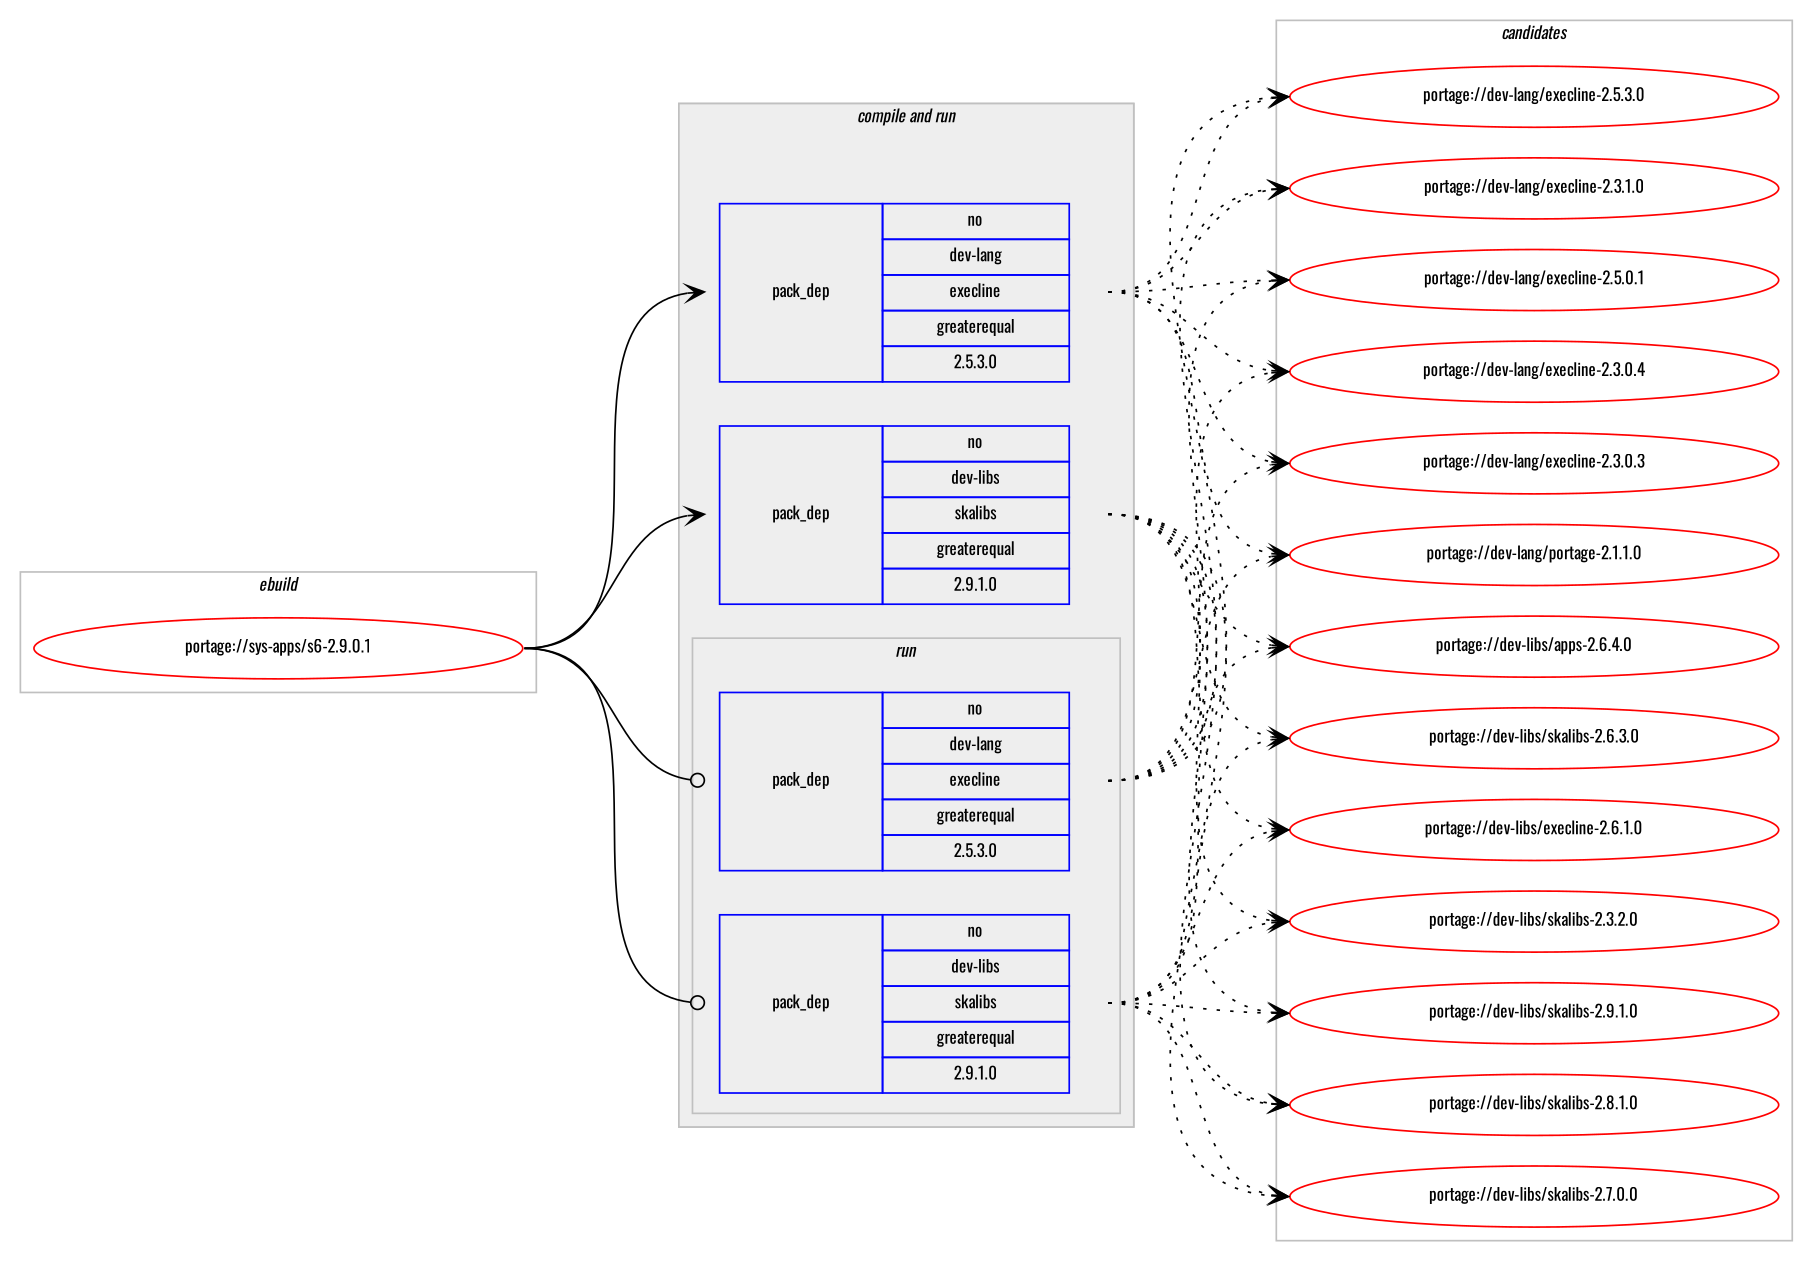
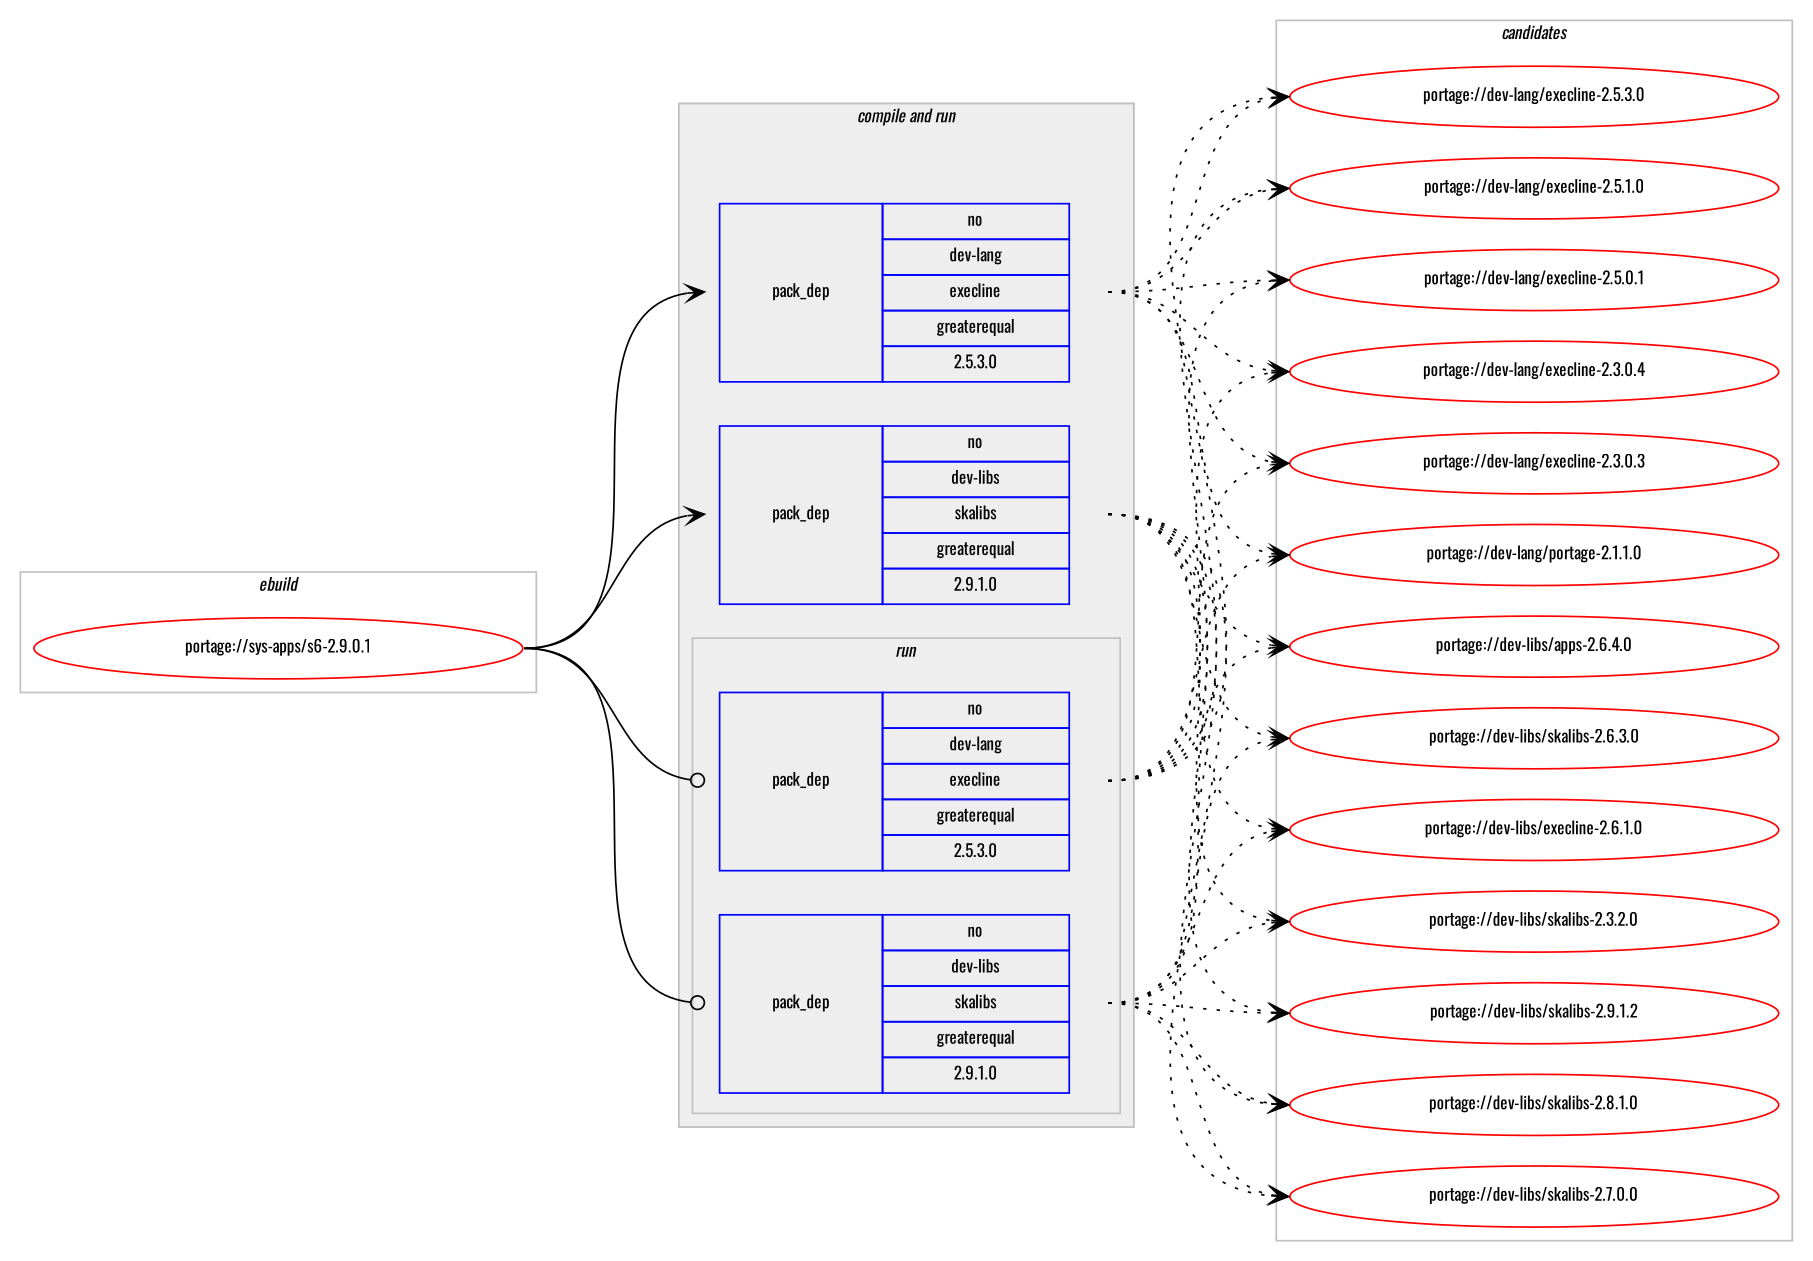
(1534, 188) -> (1534, 188)
(1534, 1013) -> (1534, 1013)
